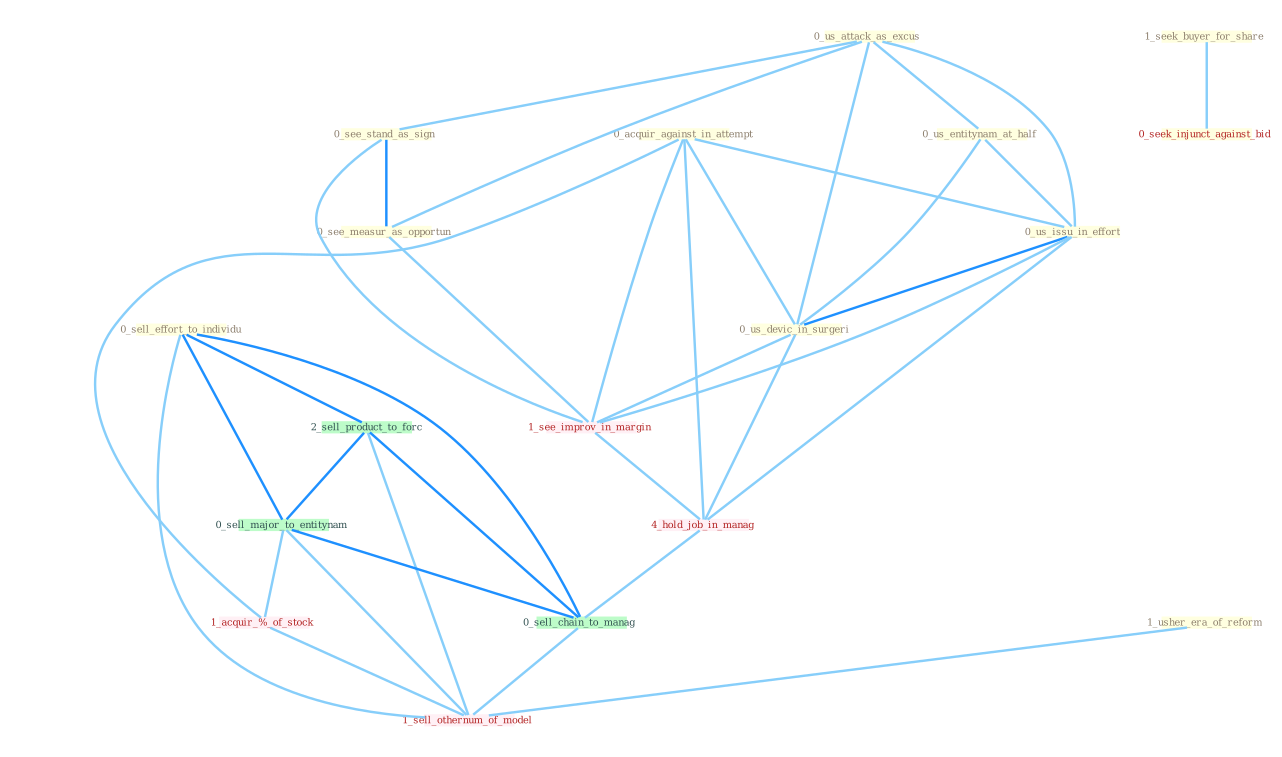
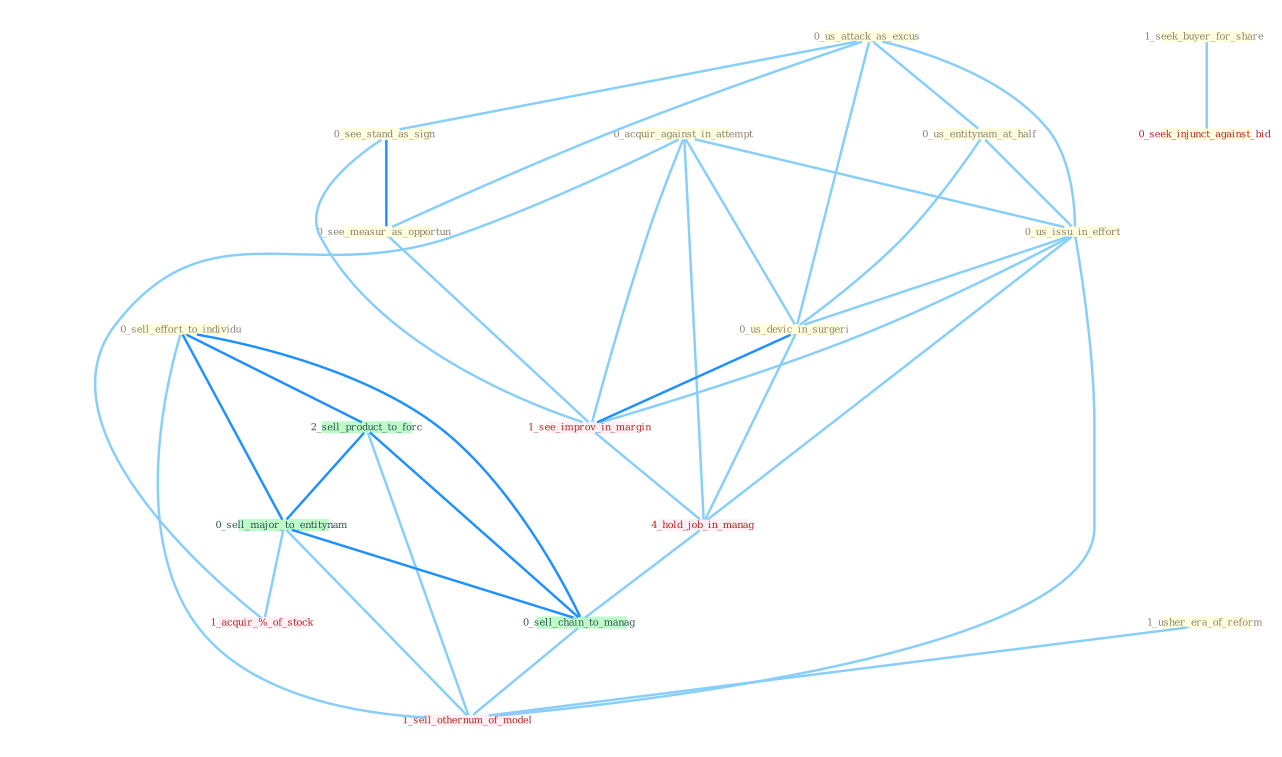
(936, 281) -> (936, 281)
(713, 370) -> (713, 370)
(367, 672) -> (960, 631)
